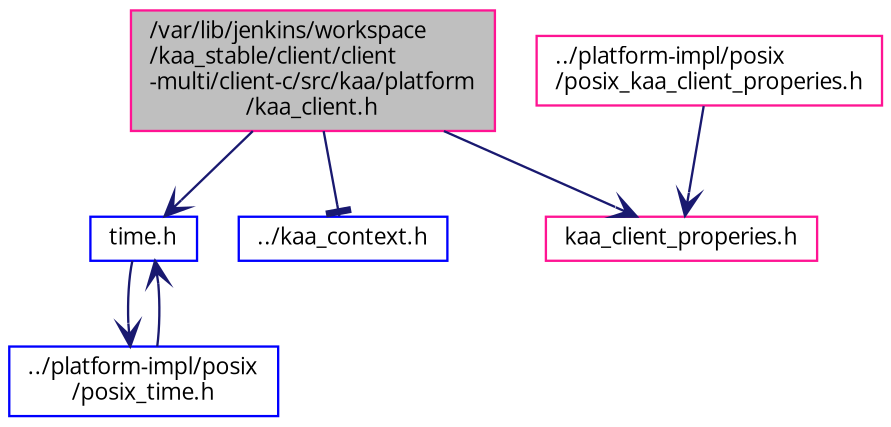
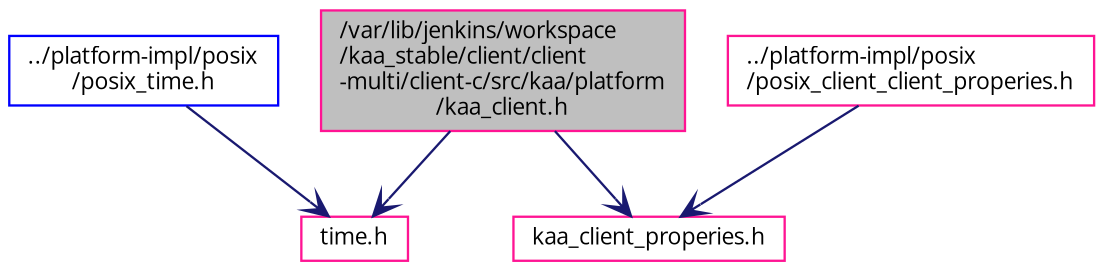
(709, 71) -> (911, 71)
(144, 239) -> (355, 239)
(343, 239) -> none
(129, 292) -> none
